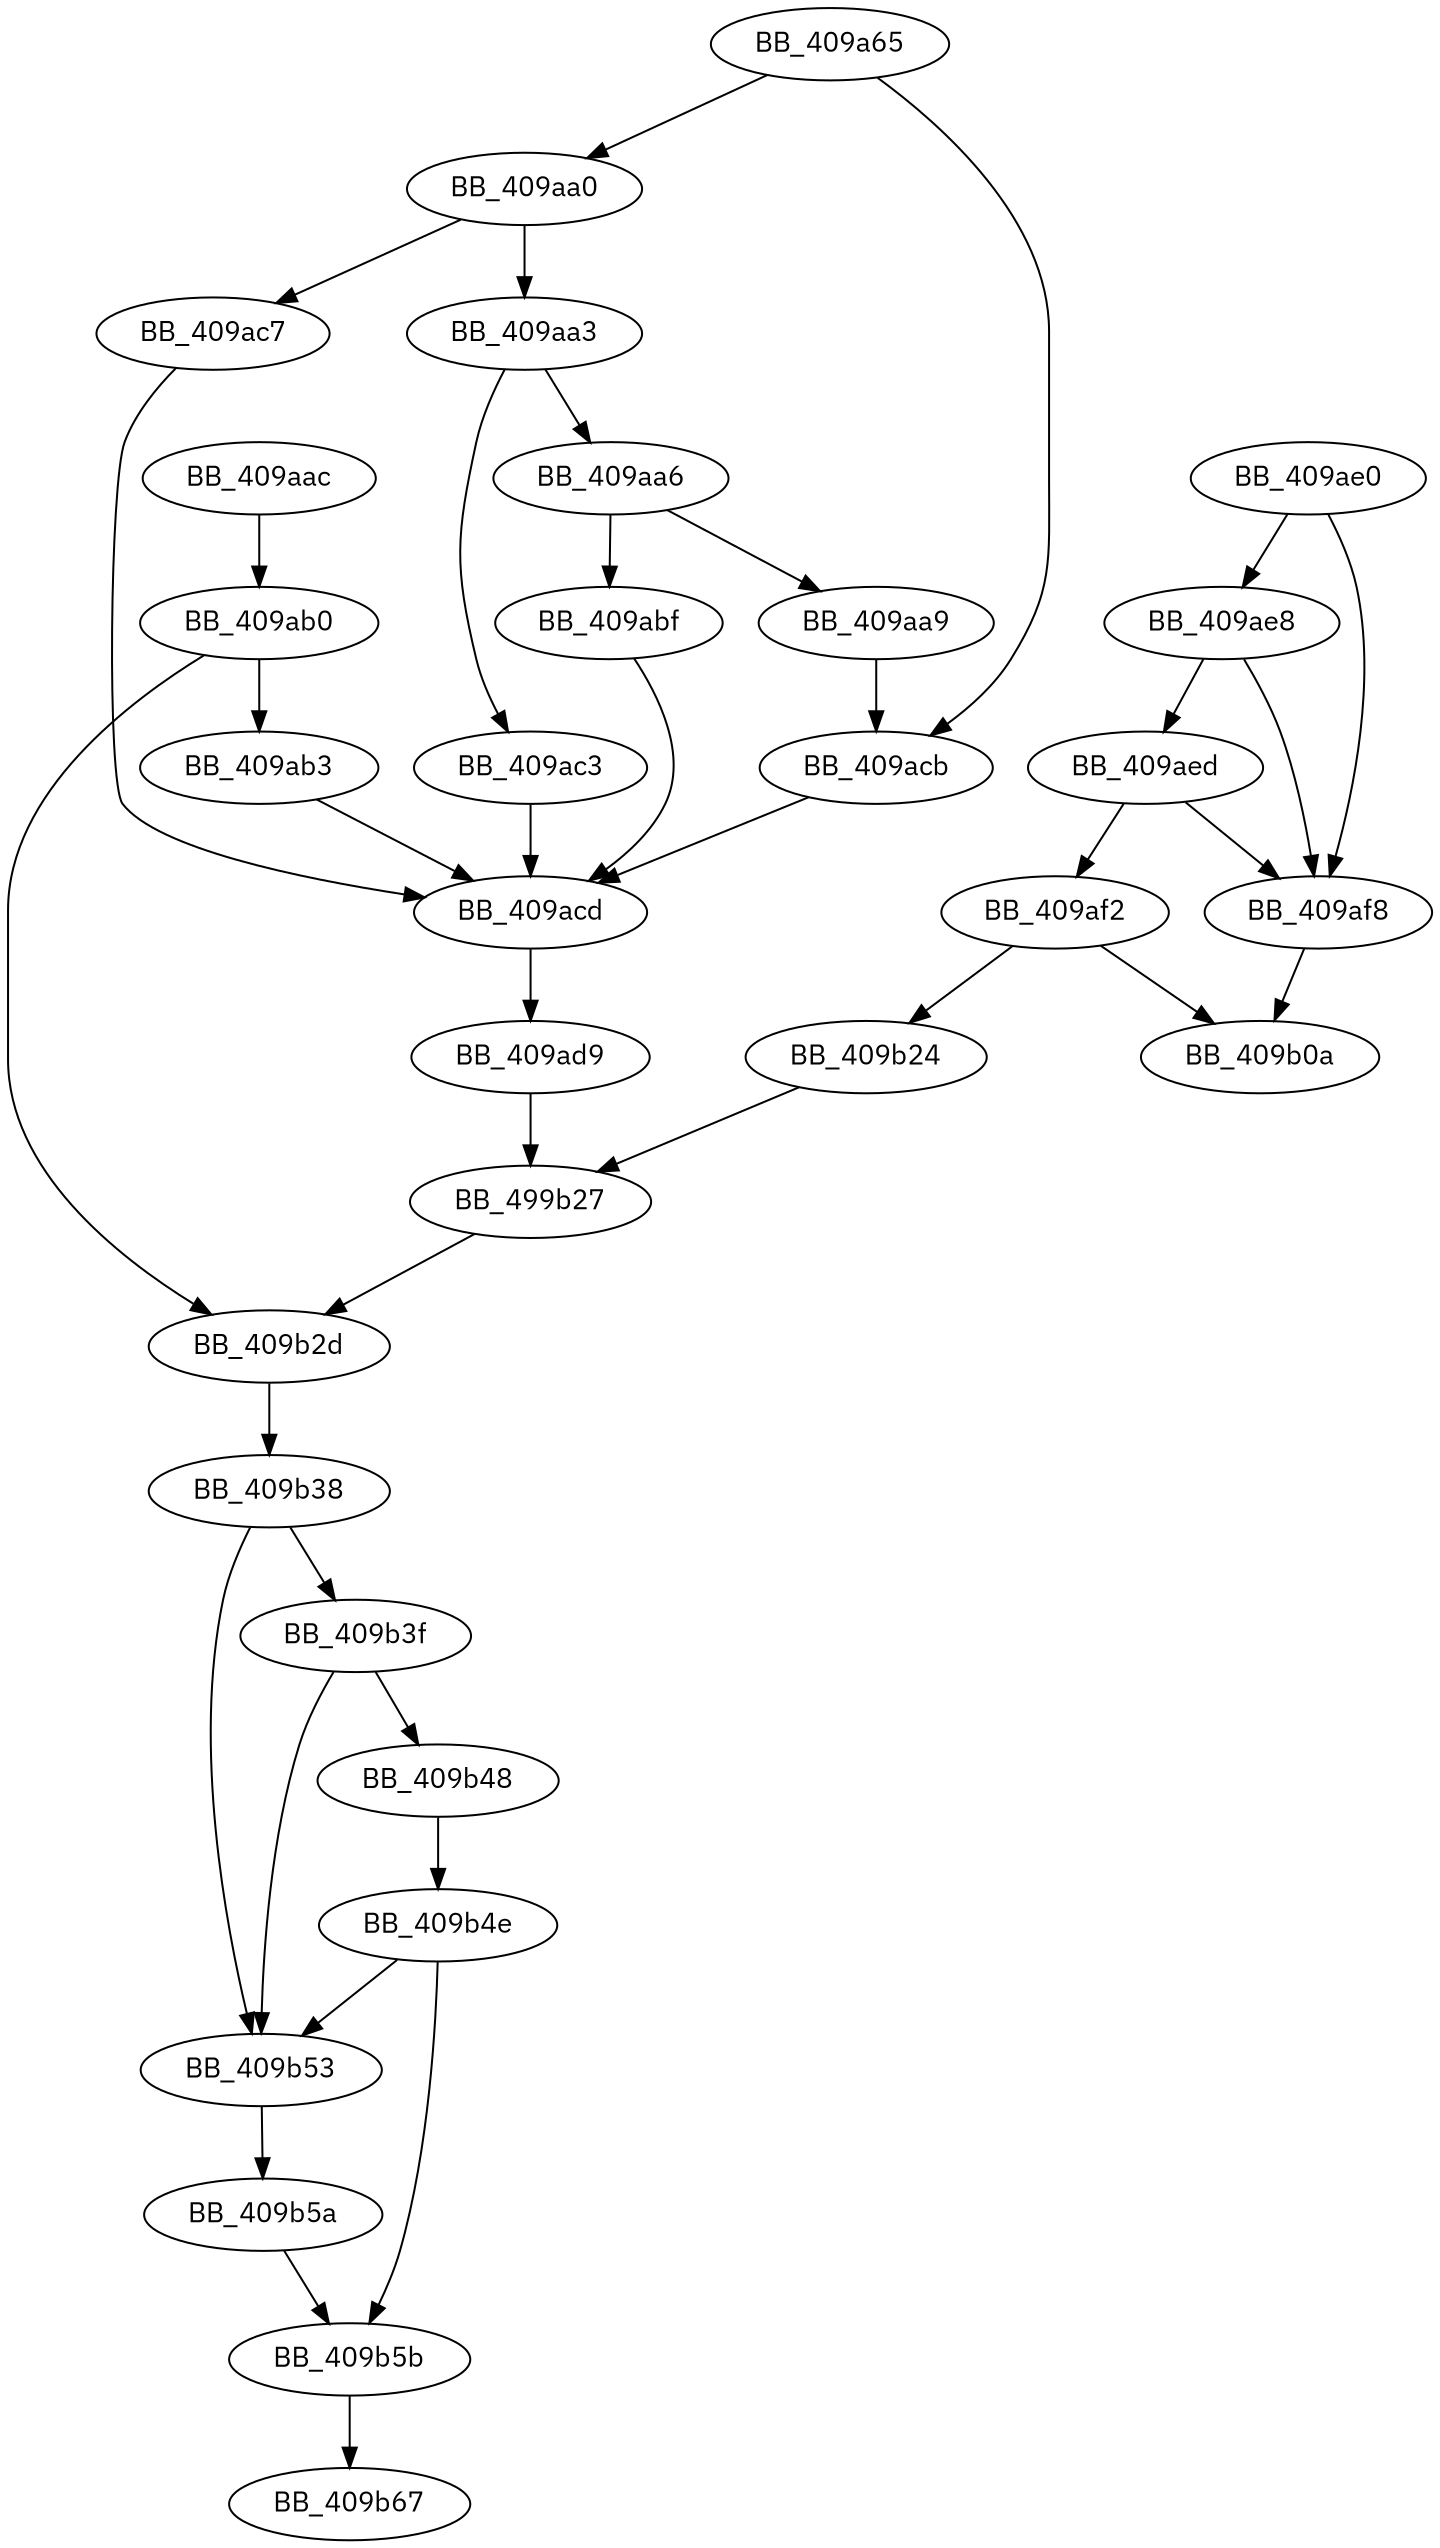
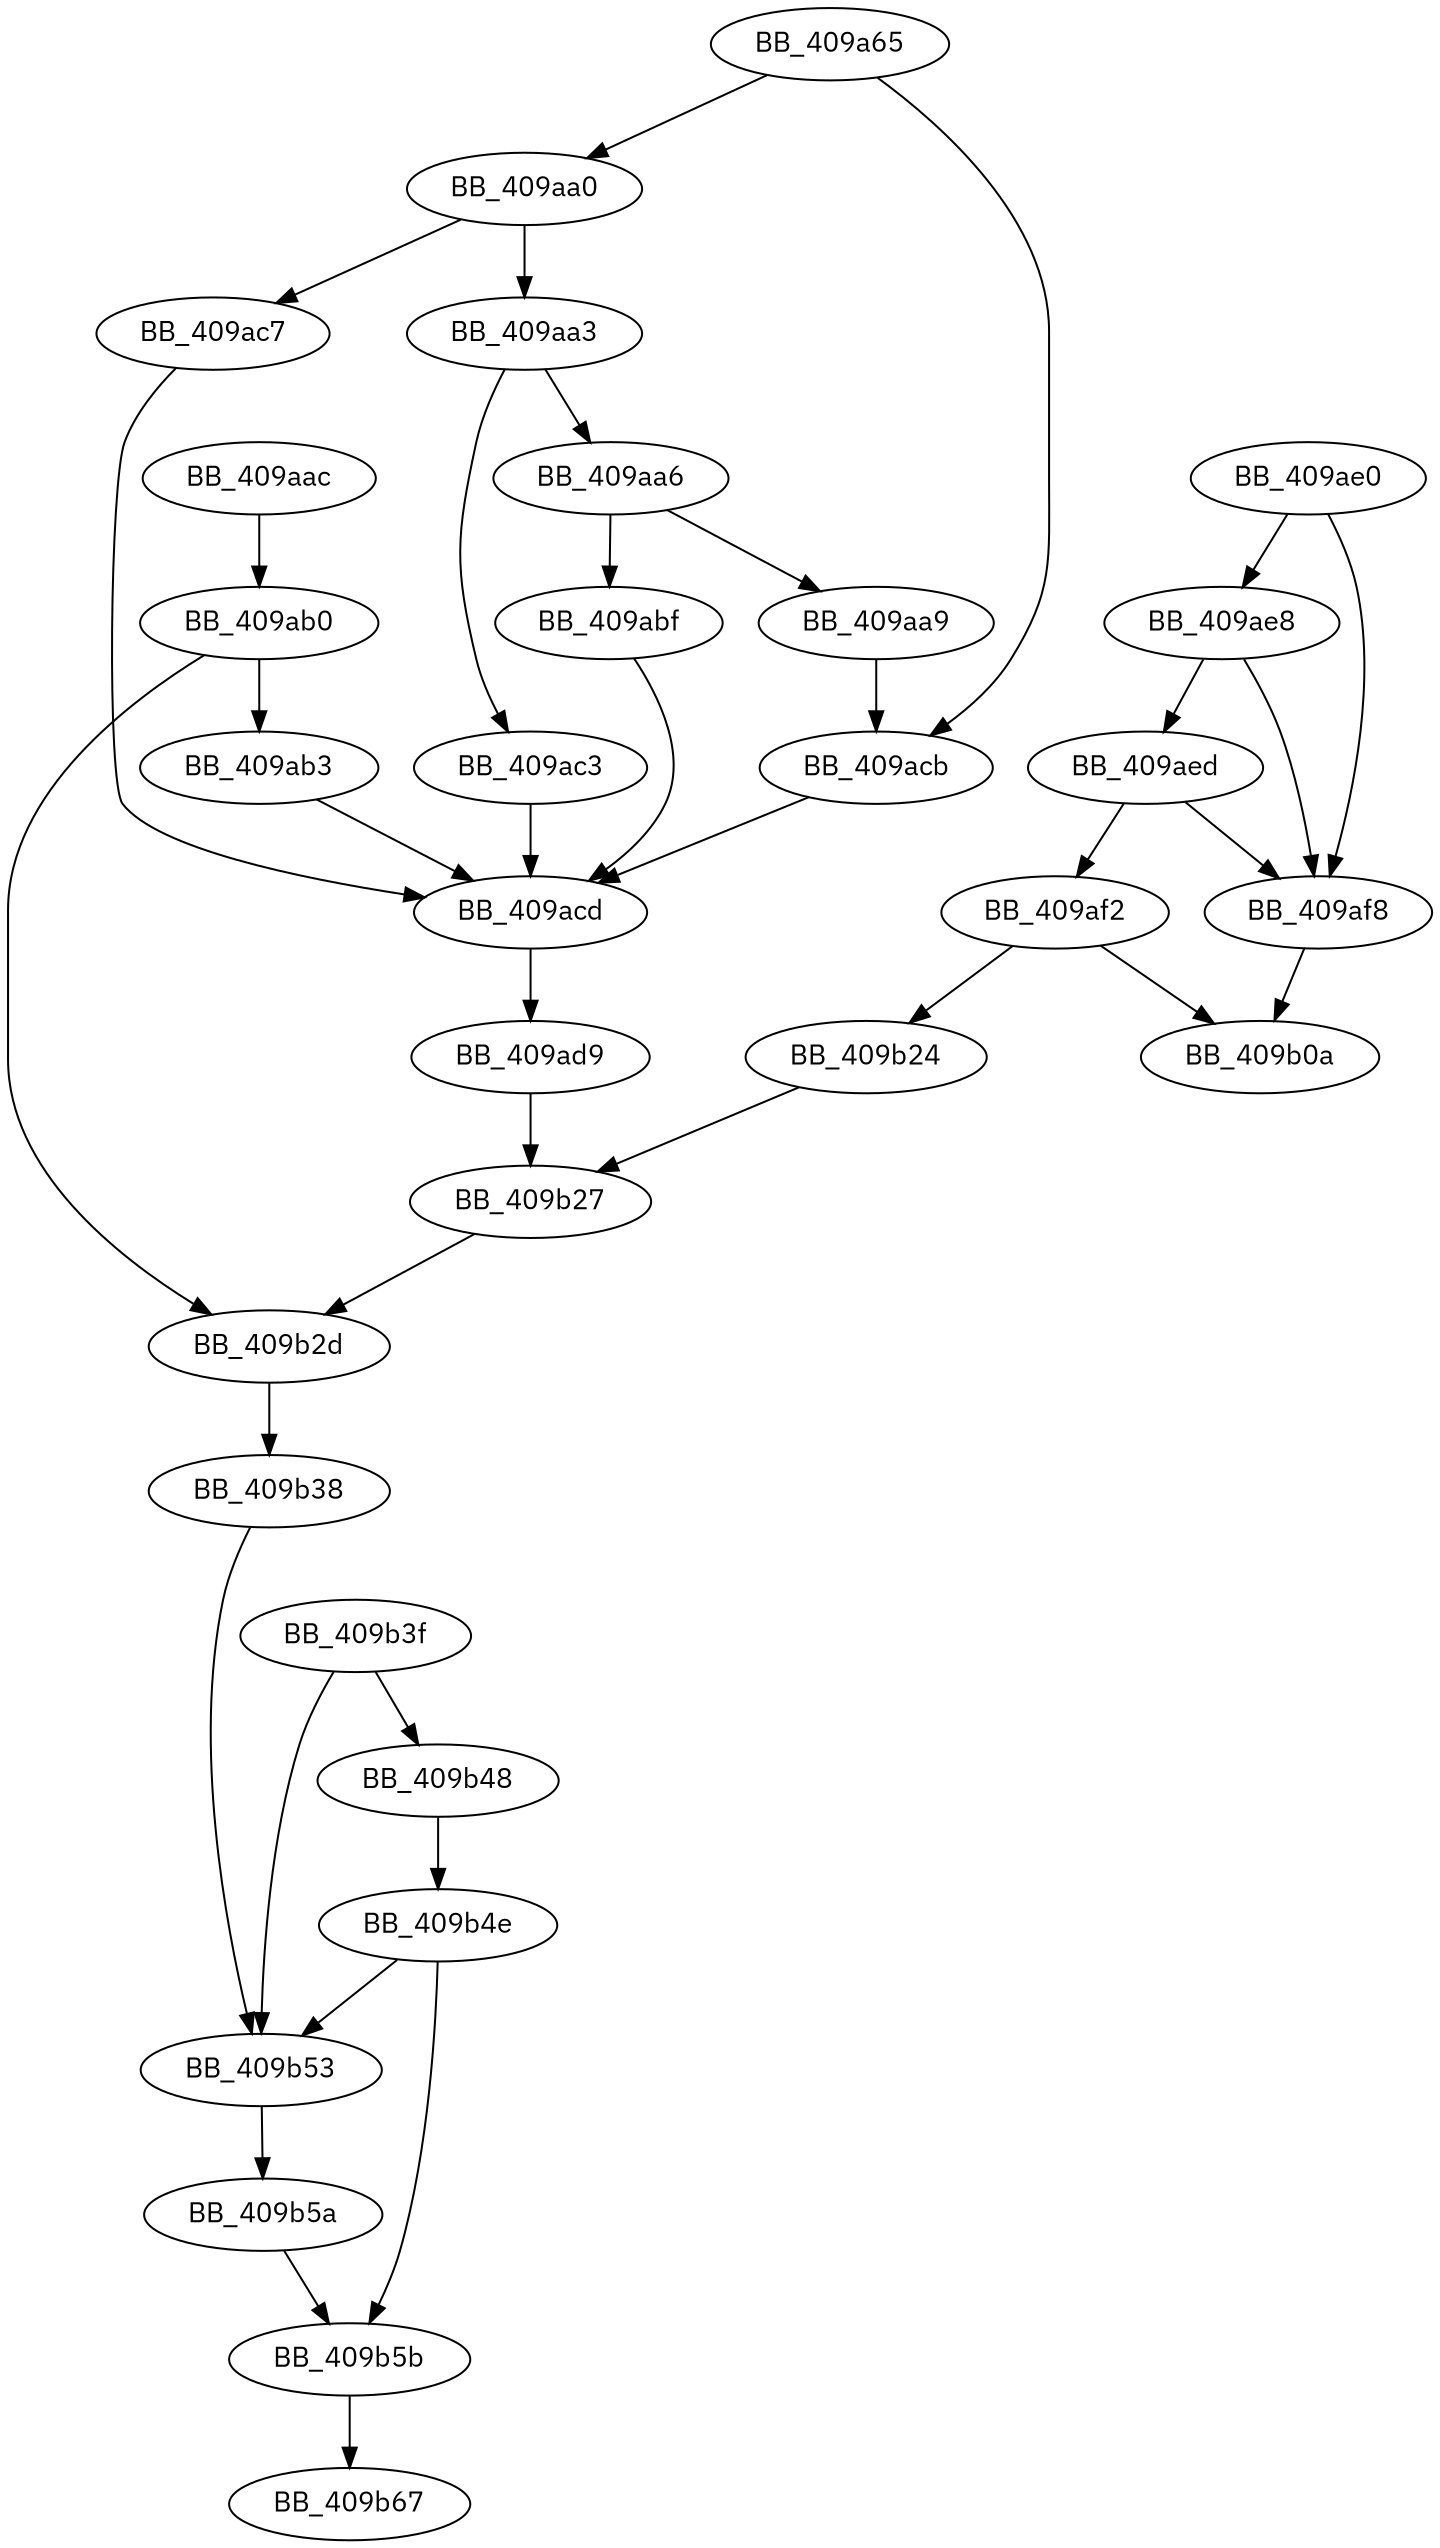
(531, 1202) -> (531, 1202)
(307, 1555) -> none
